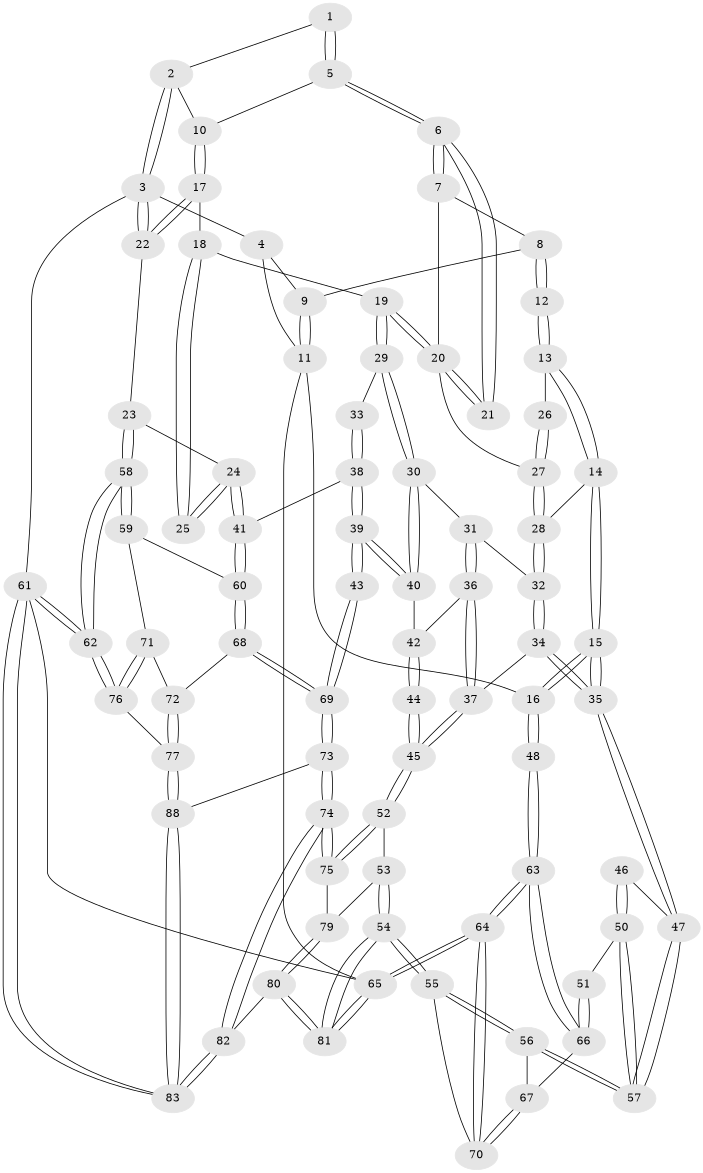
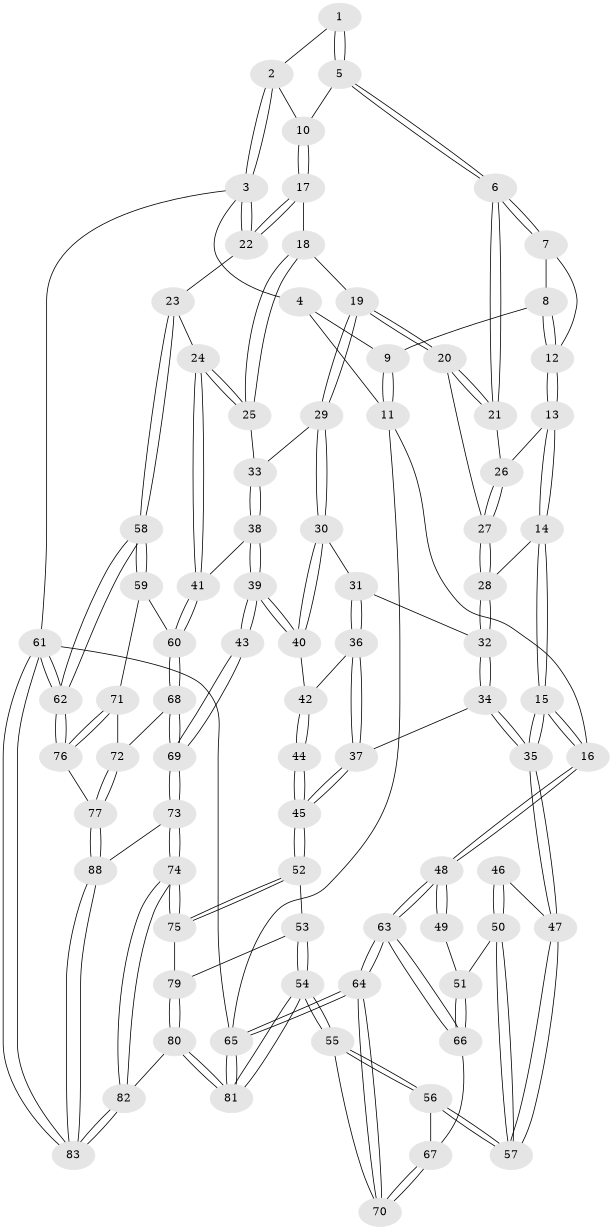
(439, 273) -> (577, 301)
none -> (253, 444)
none -> (499, 444)
none -> (442, 928)
